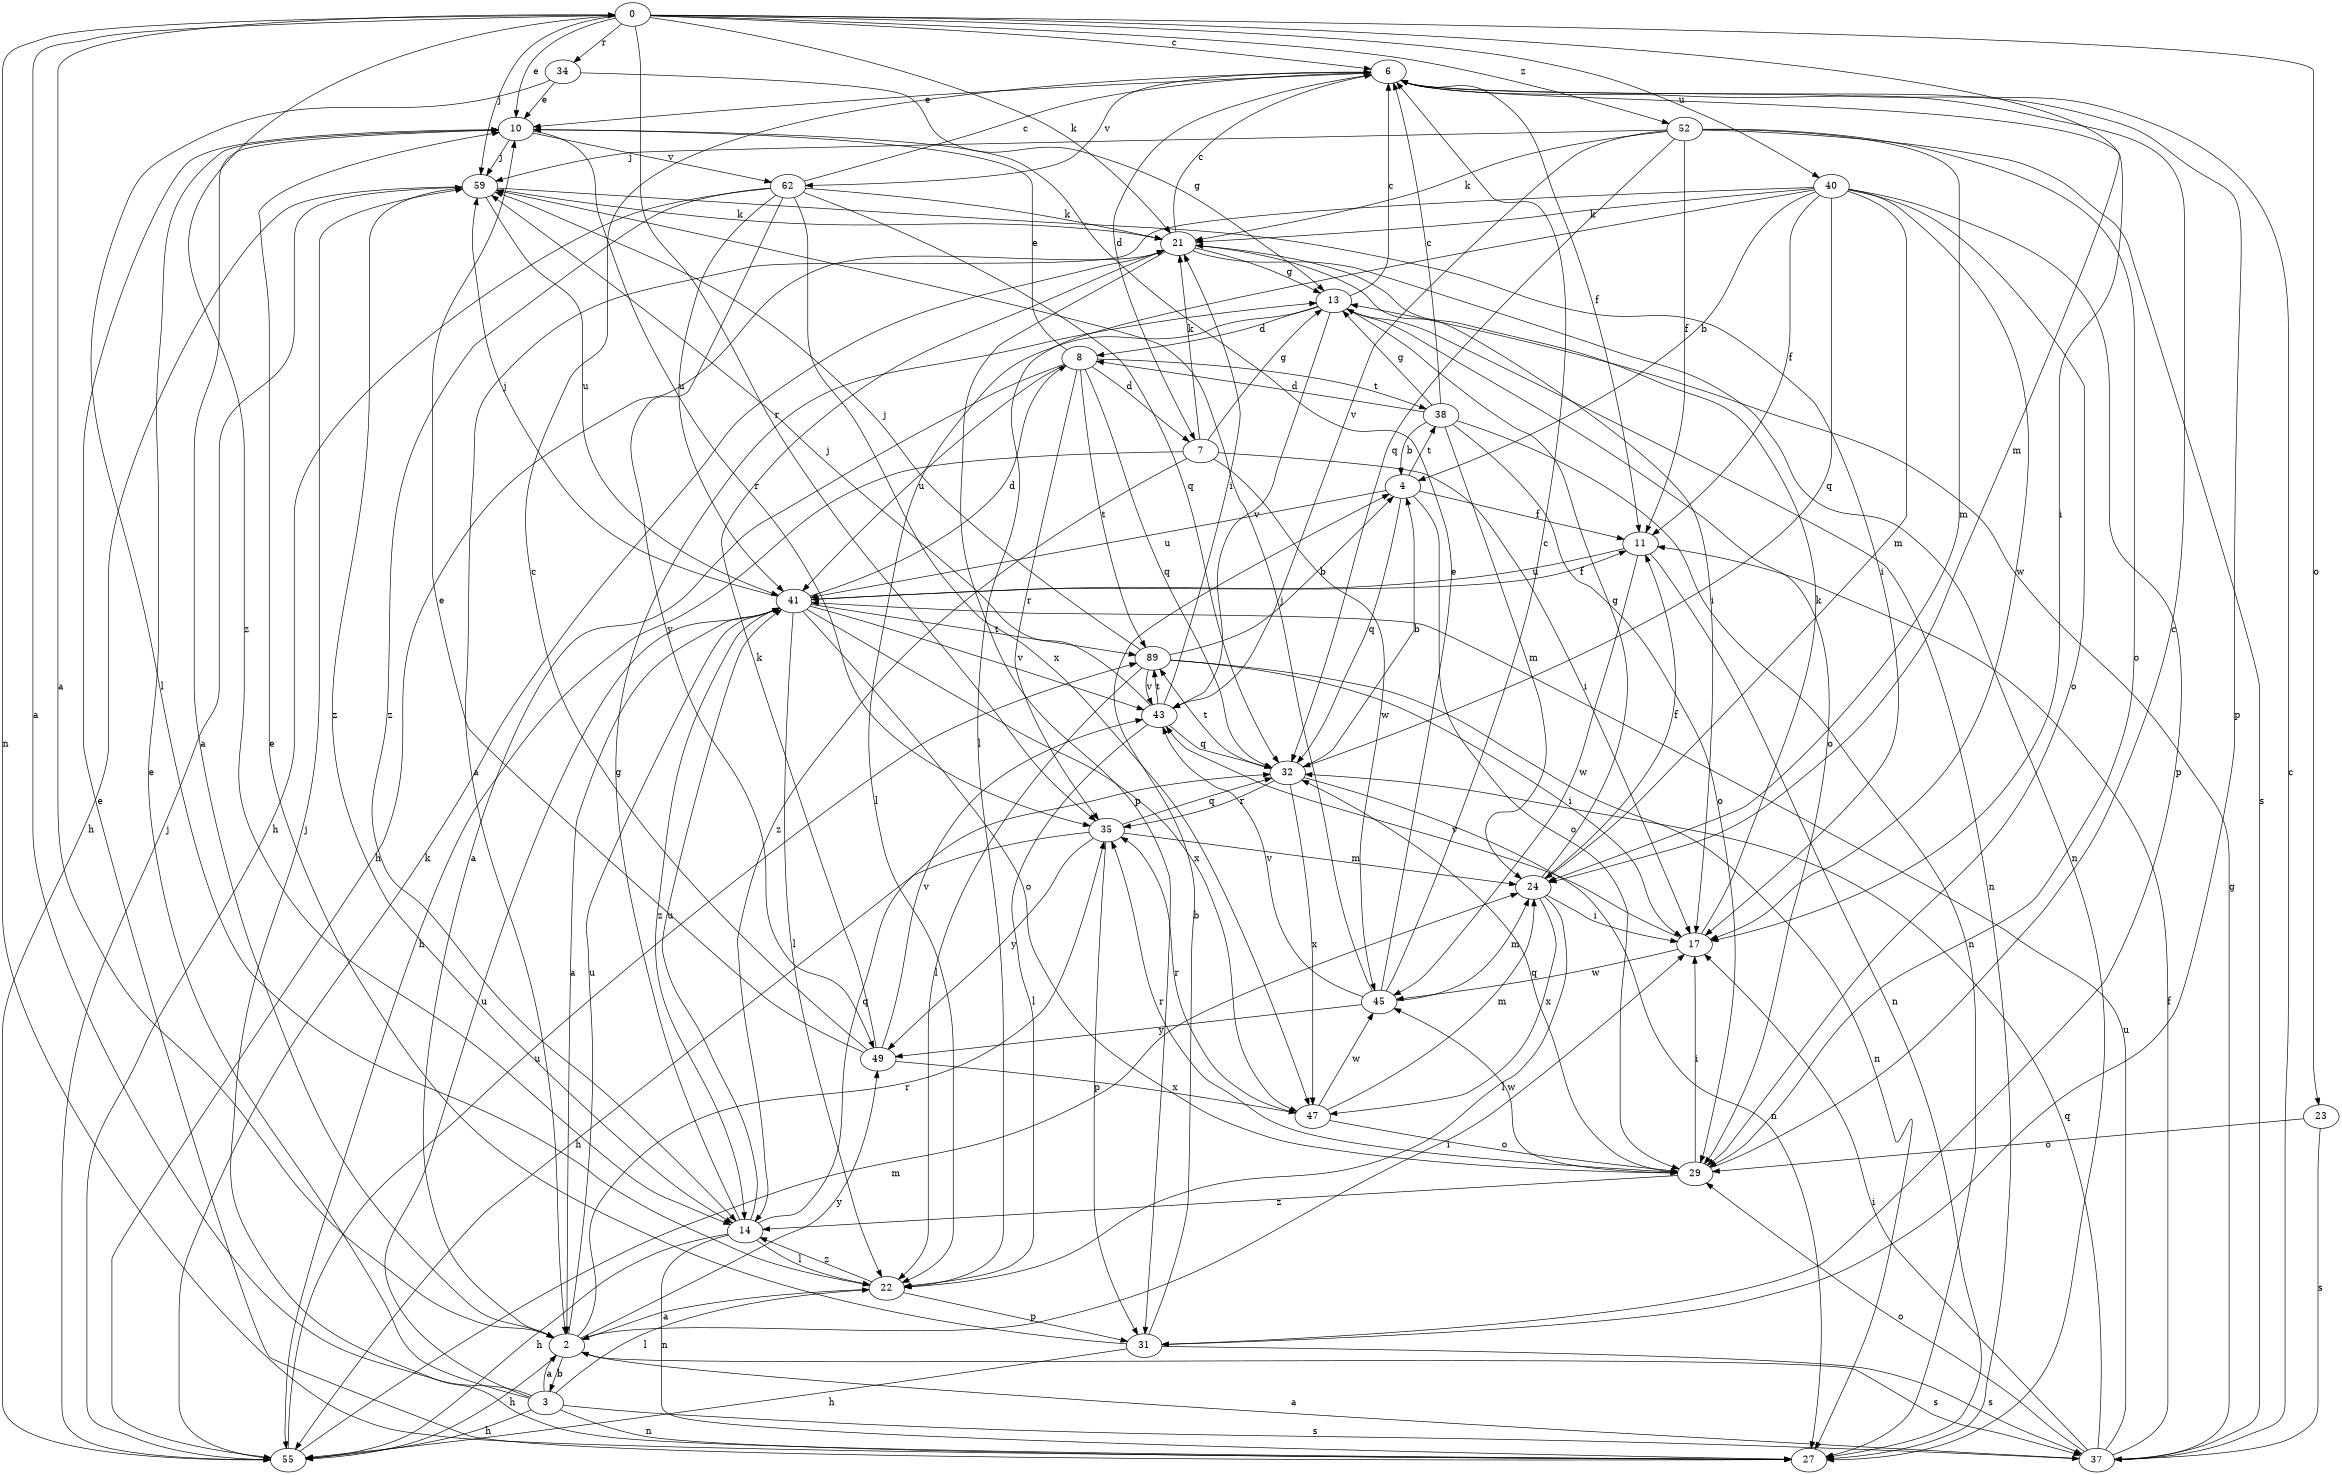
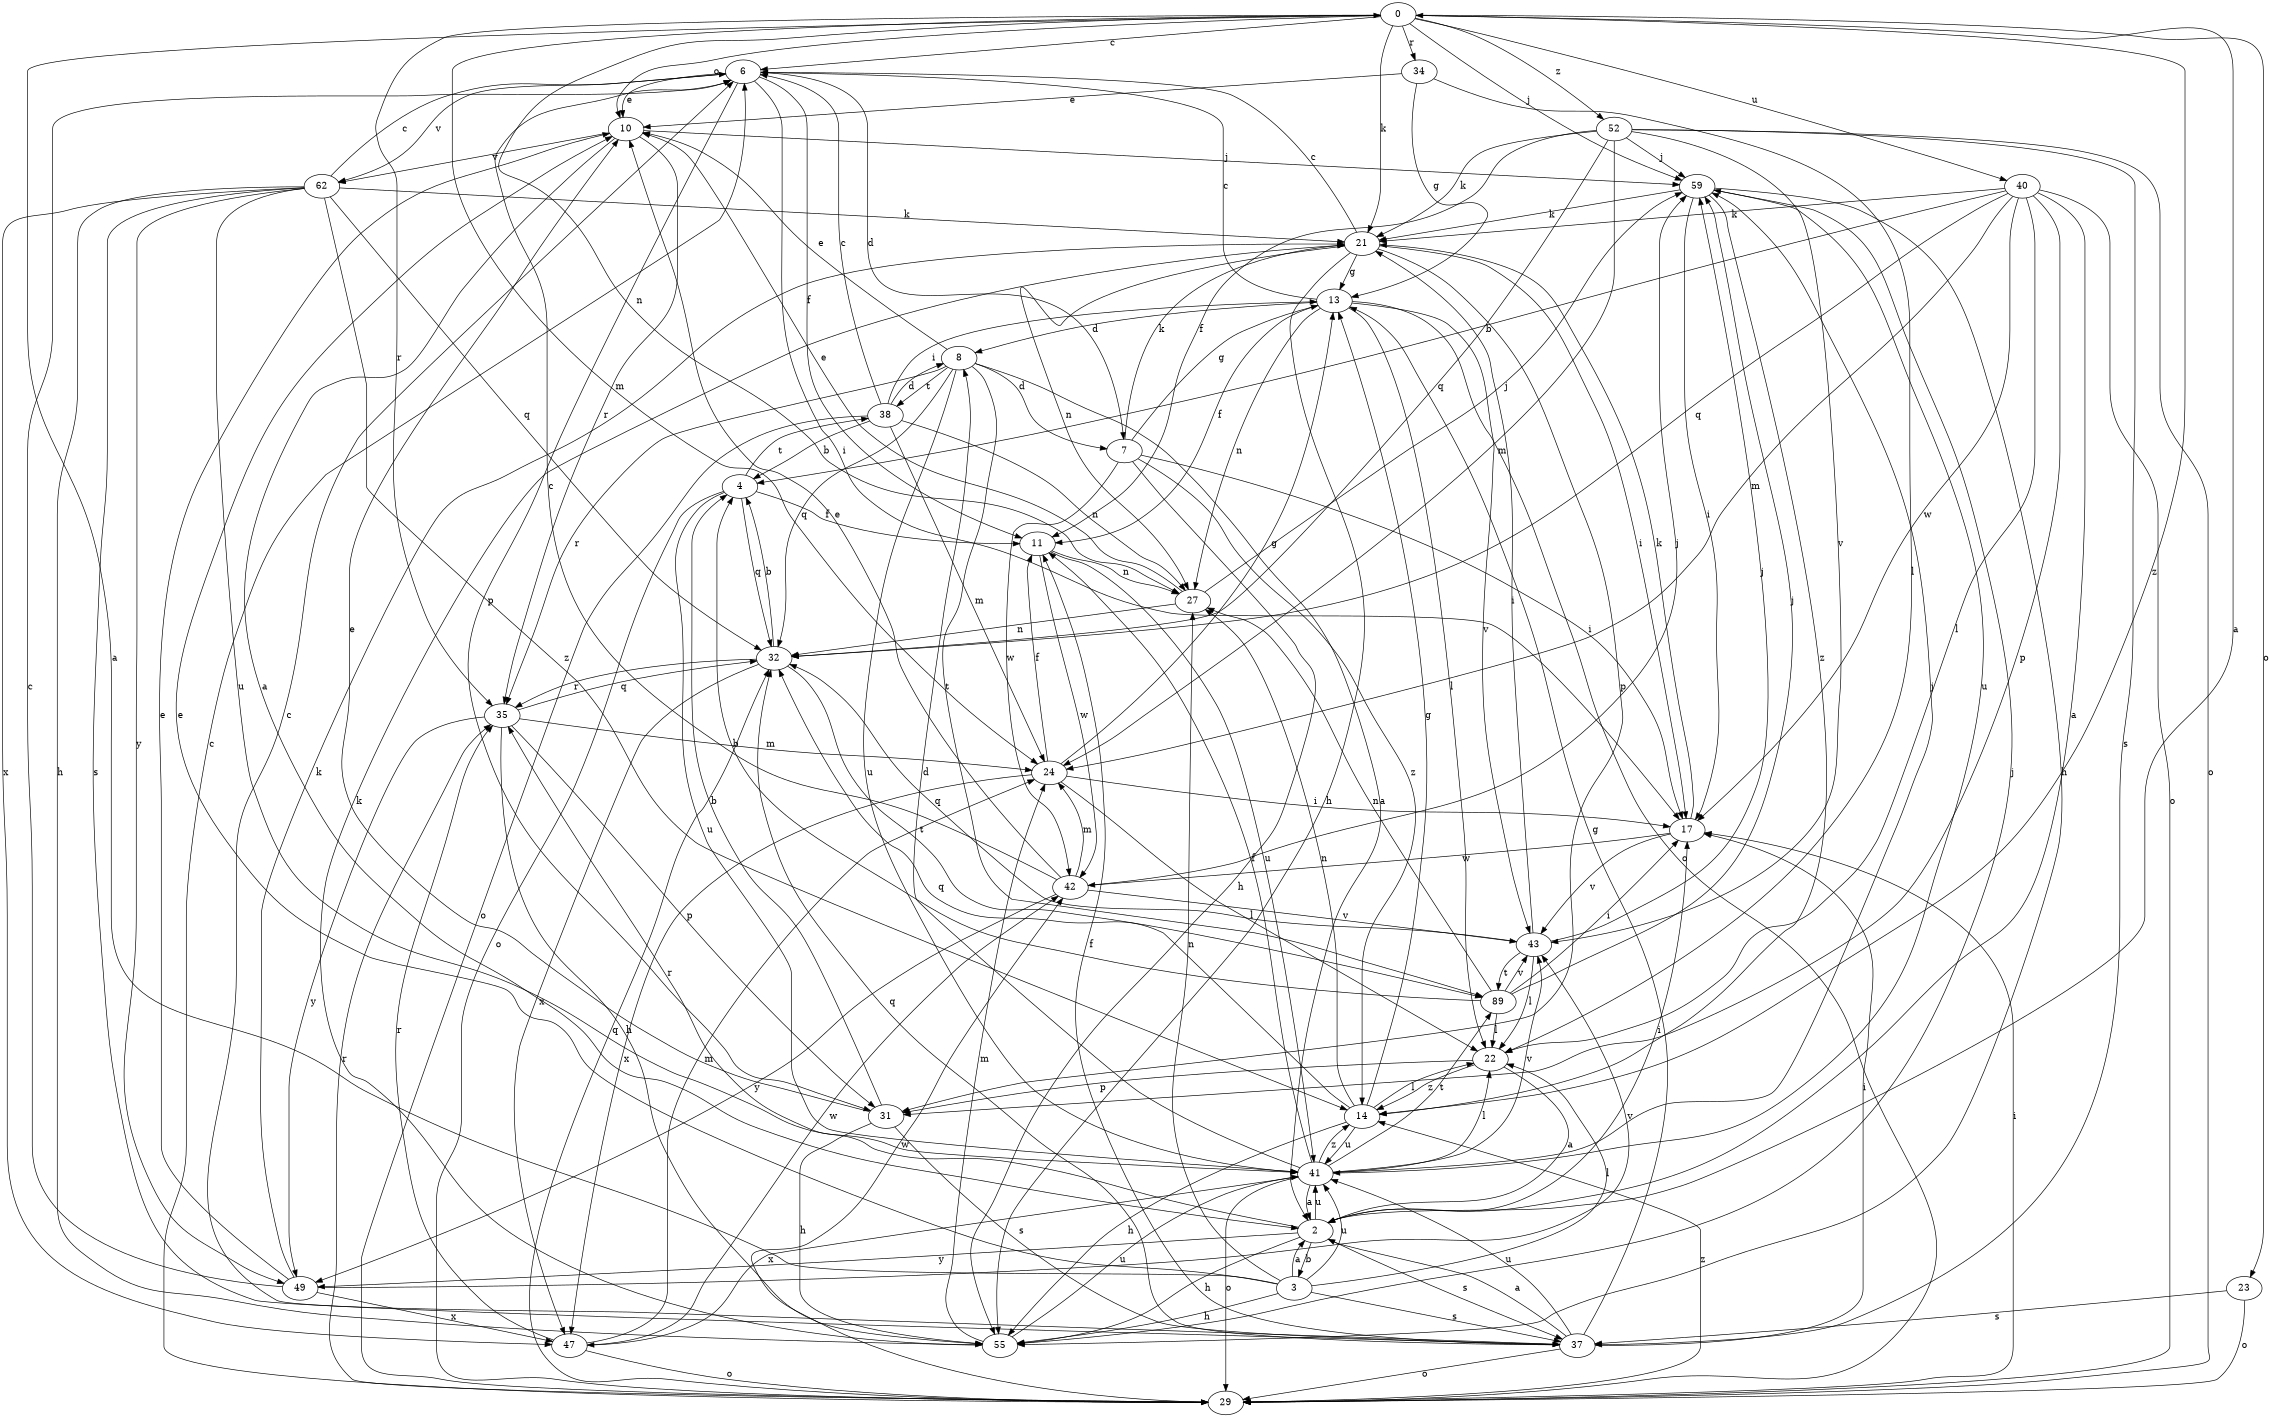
(536, 72) -> (717, 72)
(1401, 358) -> (934, 358)
(1780, 380) -> (1203, 440)
(619, 975) -> (1149, 1234)
(1379, 1002) -> (1070, 887)
(1659, 1039) -> (996, 628)
none -> (240, 1294)
